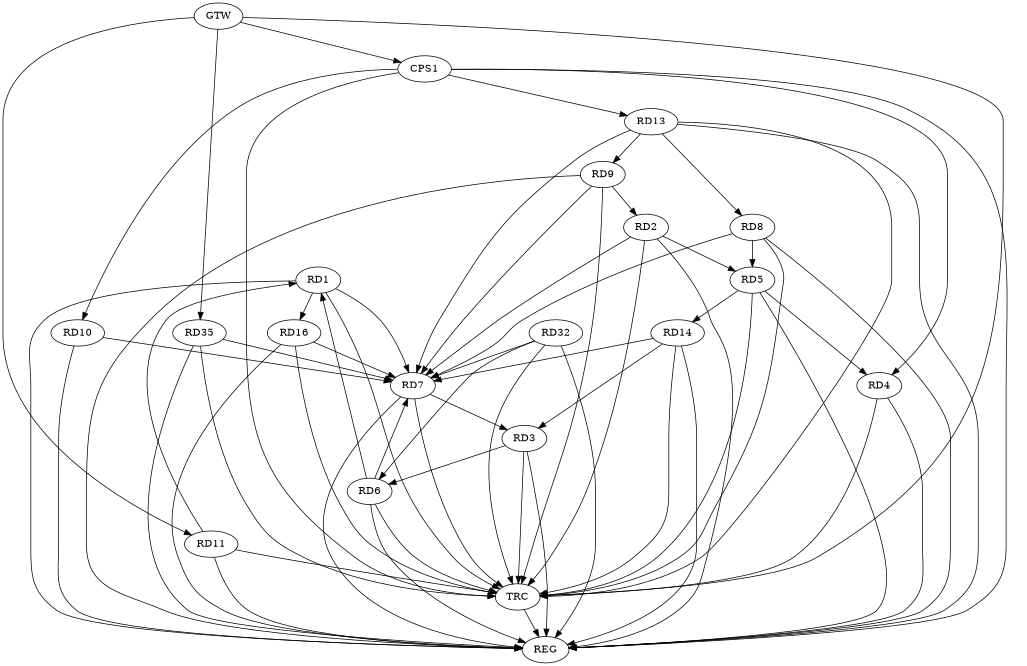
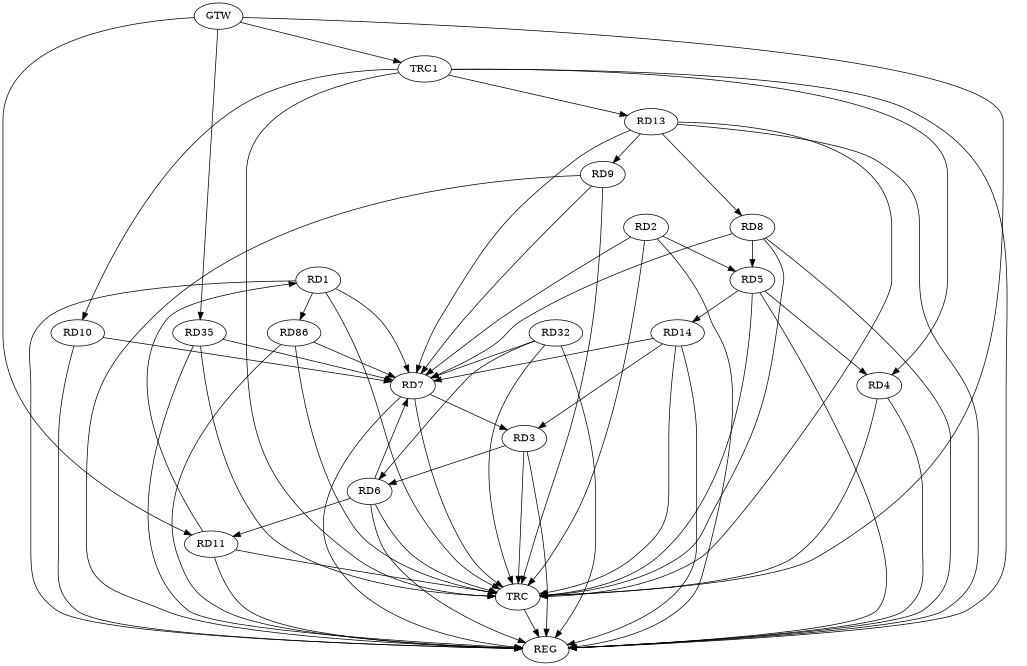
(425, 69) -> (425, 69)
(622, 198) -> none
(294, 333) -> (294, 333)
(345, 389) -> (295, 516)
